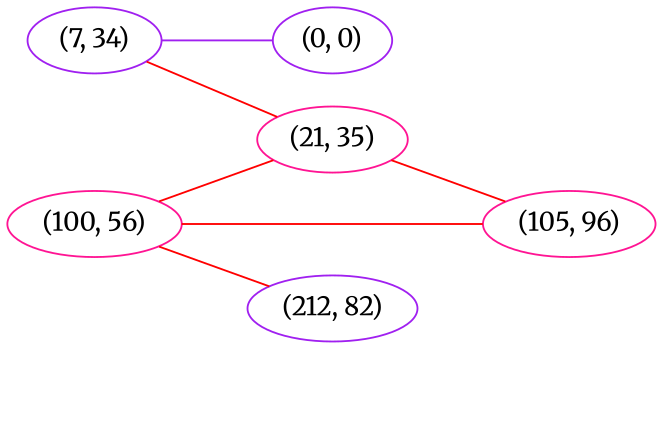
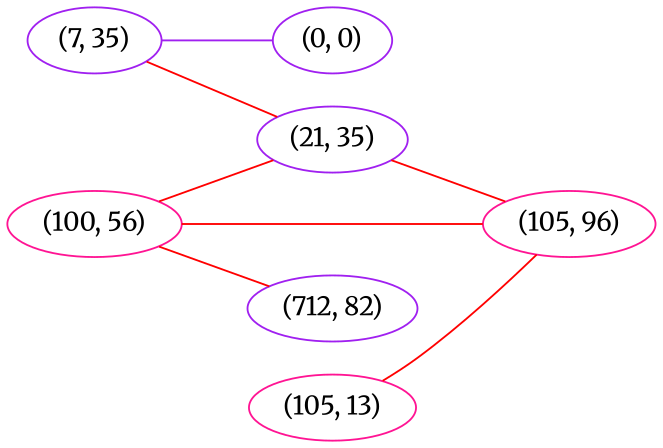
(95, 40) -> (95, 40)
(333, 140) -> (333, 140)
(333, 308) -> (333, 308)
none -> (333, 408)
